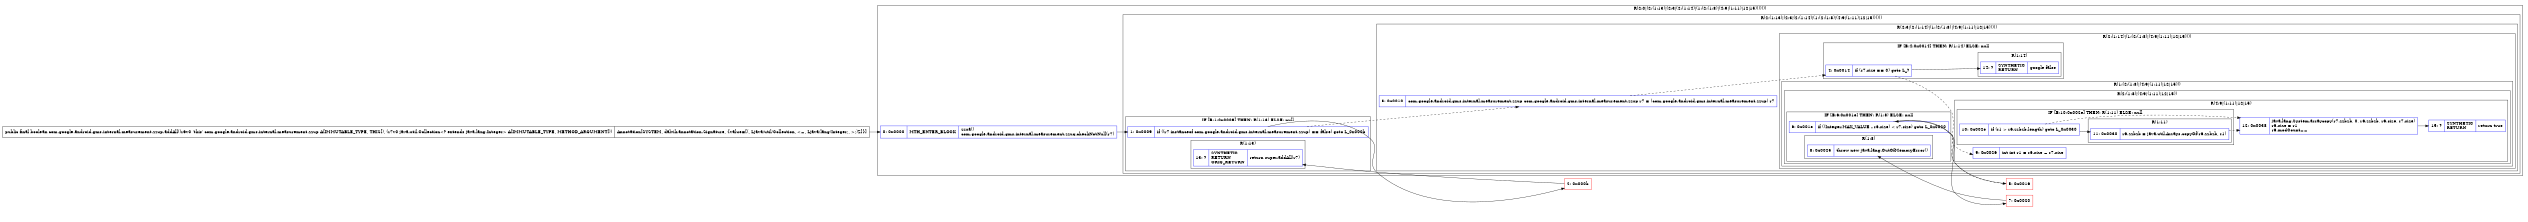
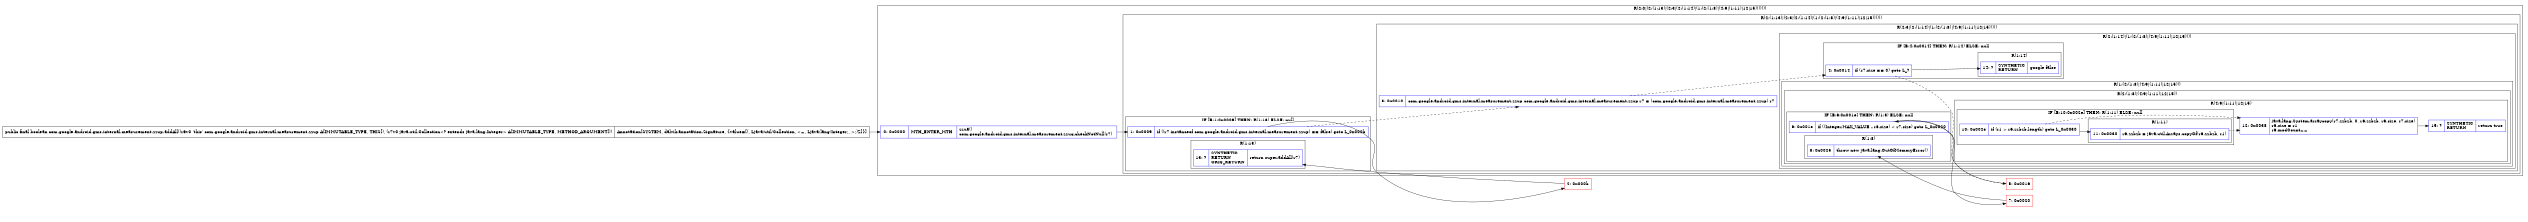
(933, 132) -> (932, 132)
(2020, 153) -> none
